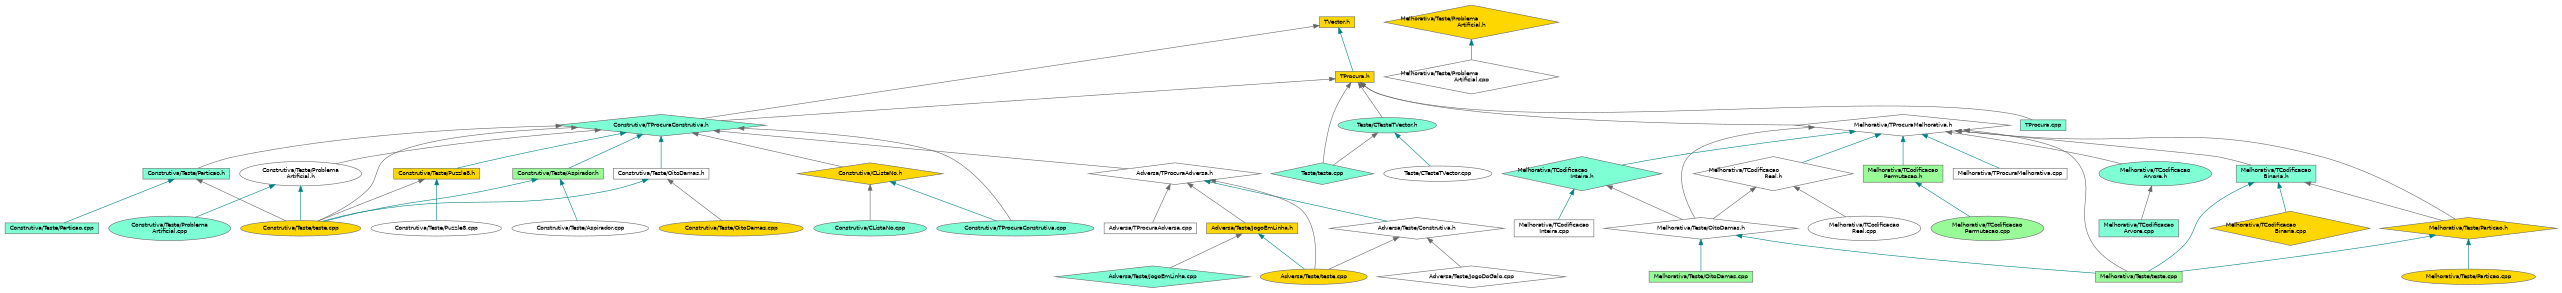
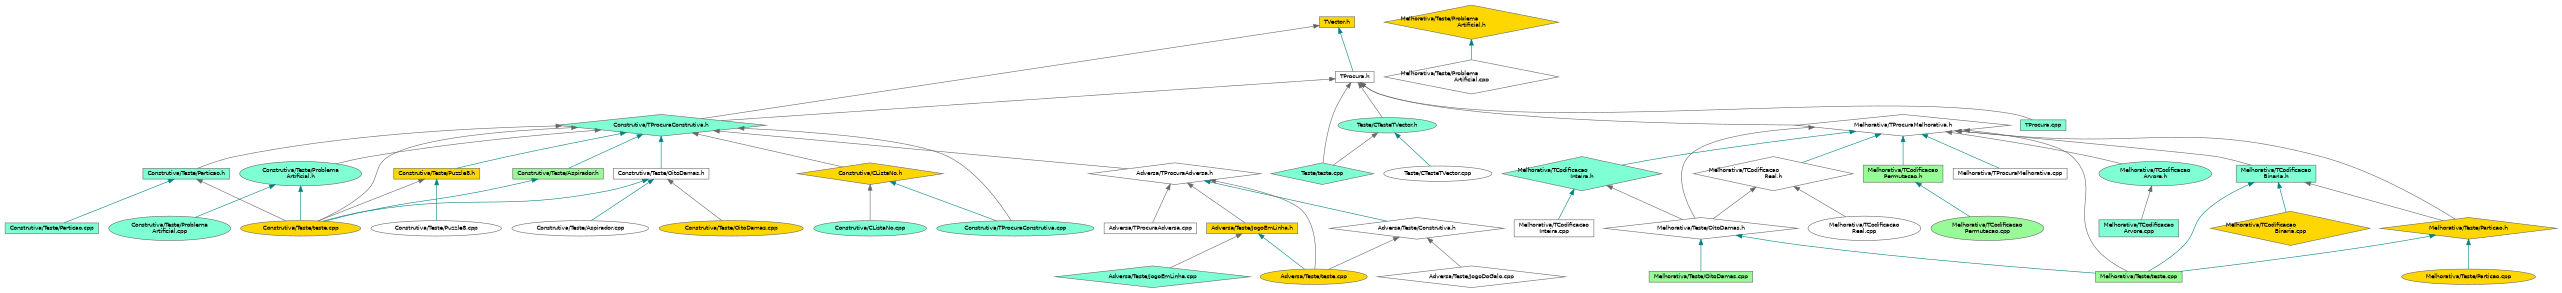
(1355, 77) -> (1355, 77)
(301, 174) -> (301, 174)
(570, 203) -> (620, 202)
